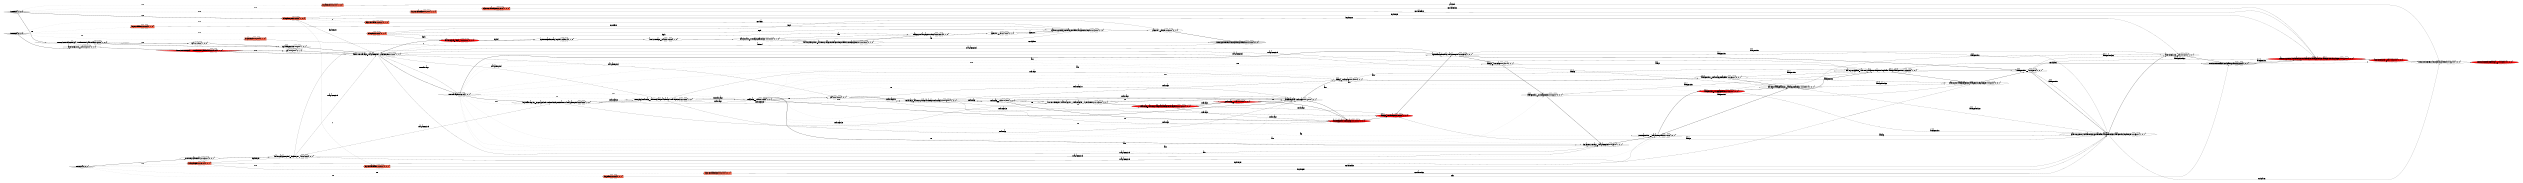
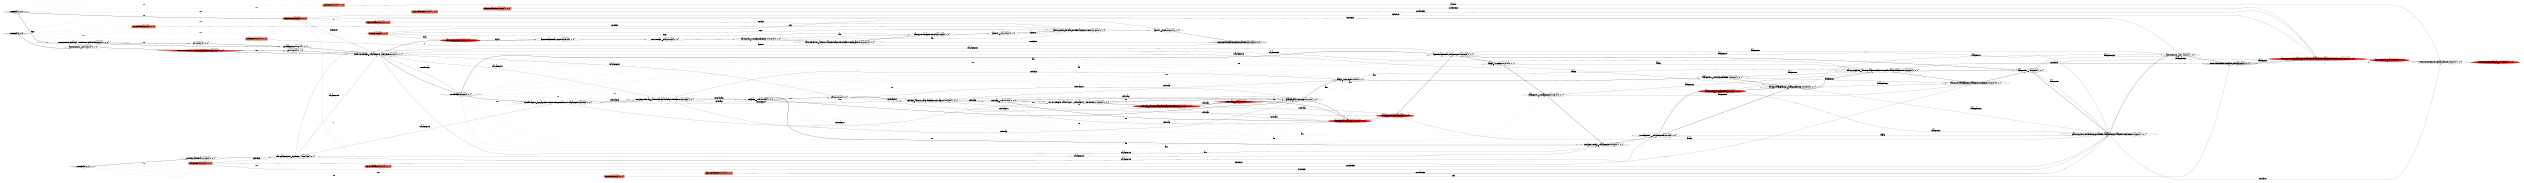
(32, 32) -> (33, 32)
